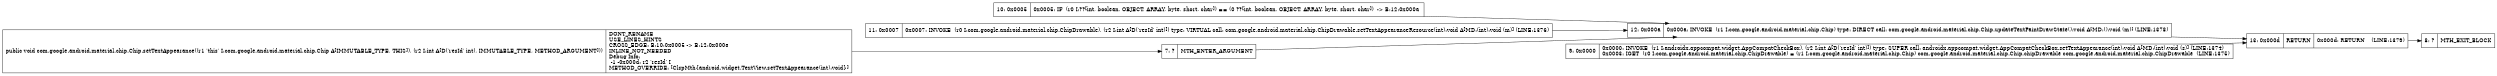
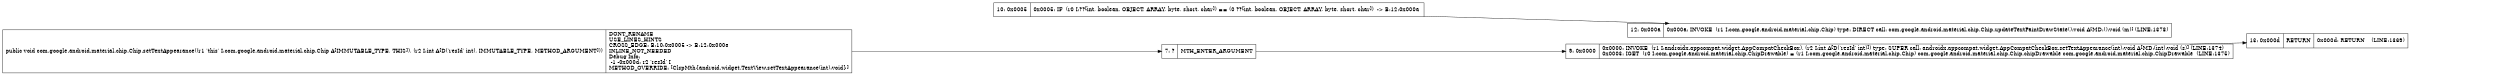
(1209, 31) -> none
(2207, 38) -> none
(2361, 41) -> (2361, 41)
(2458, 41) -> none
(1465, 44) -> (1409, 51)
